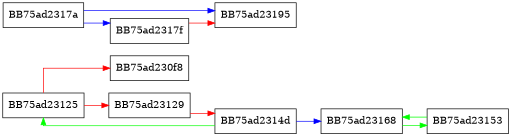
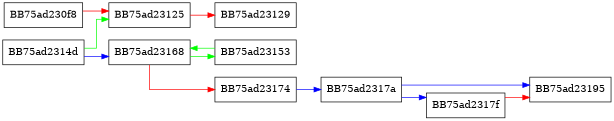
(61, 68) -> (92, 11)
none -> (256, 90)
(199, 113) -> none
